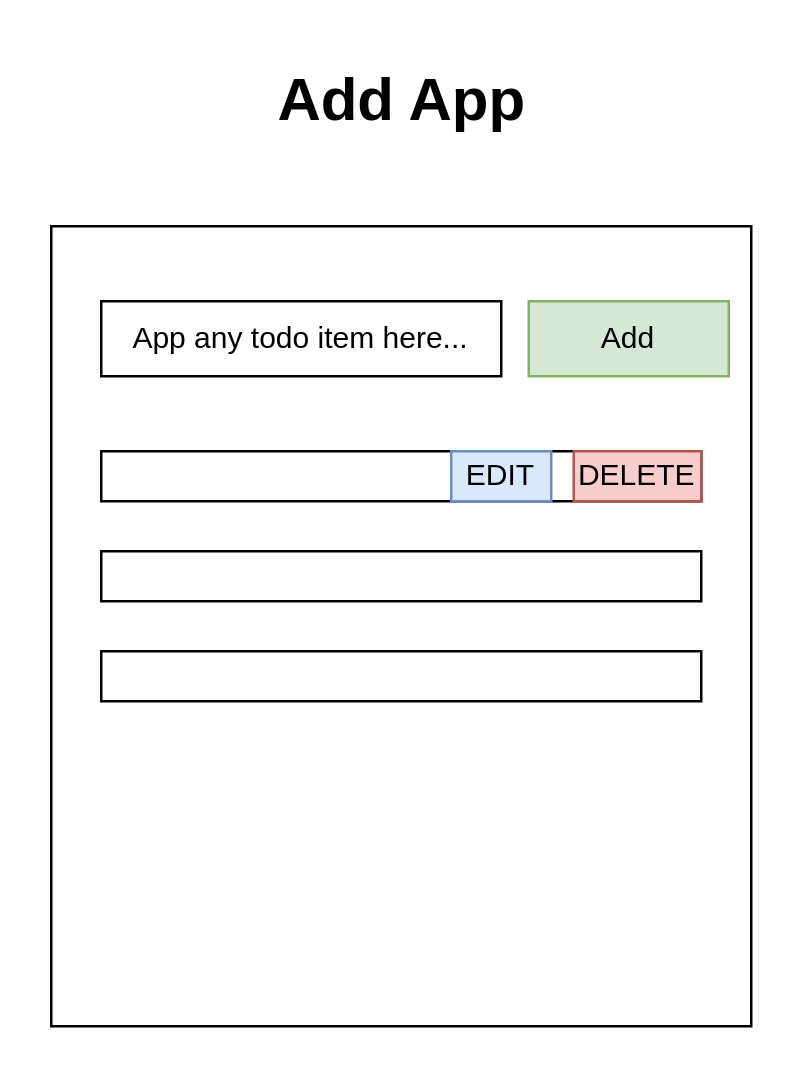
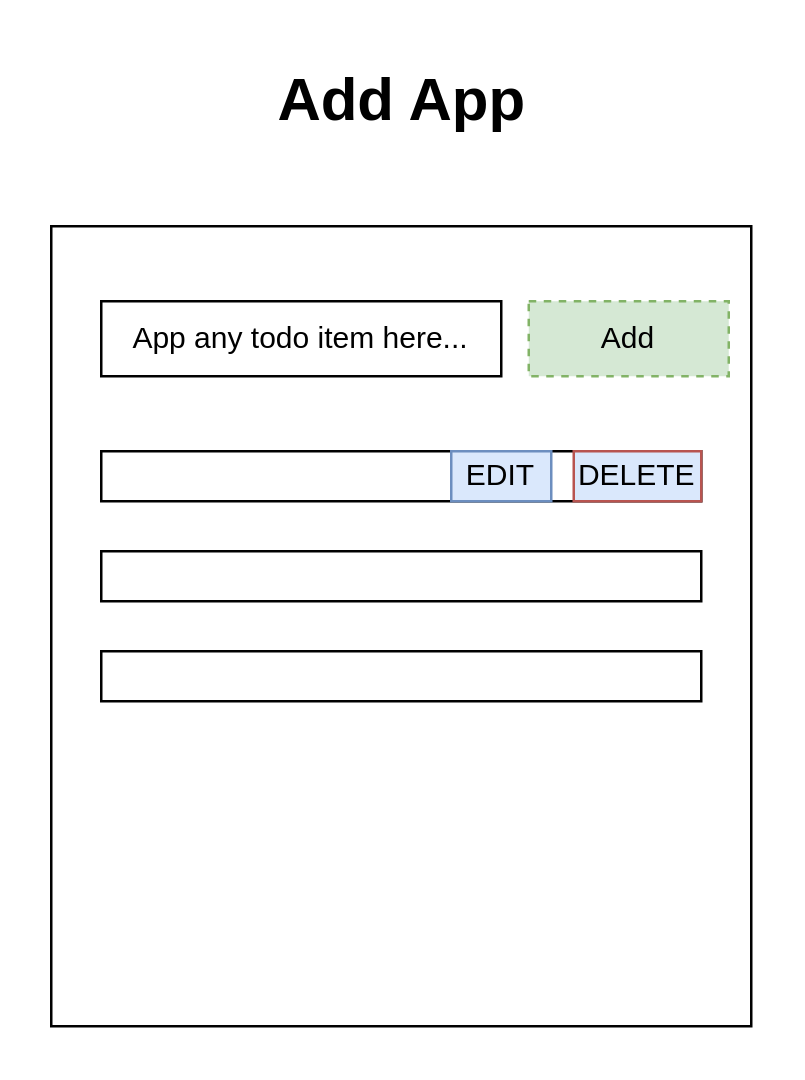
(629, 339) -> (629, 339)
(638, 476) -> (638, 476)
